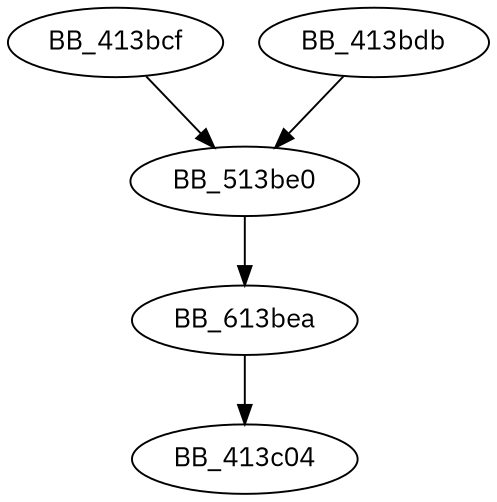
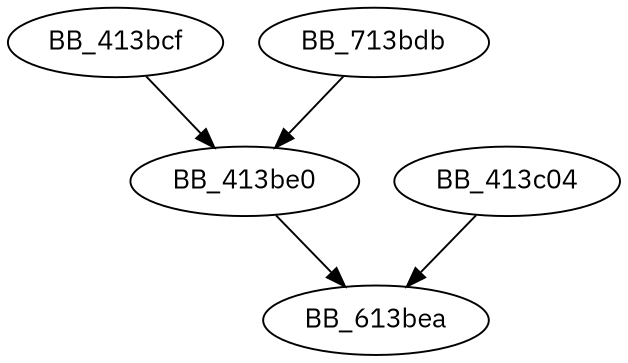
(374, 42) -> (374, 42)
(245, 181) -> (245, 181)
(245, 380) -> (448, 244)
